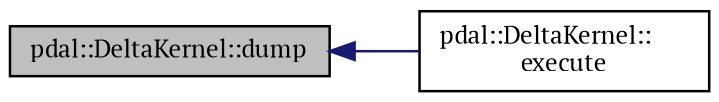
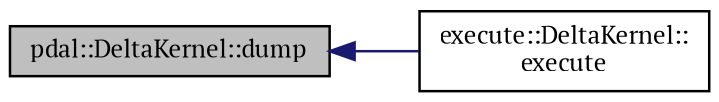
(564, 51) -> (564, 51)
